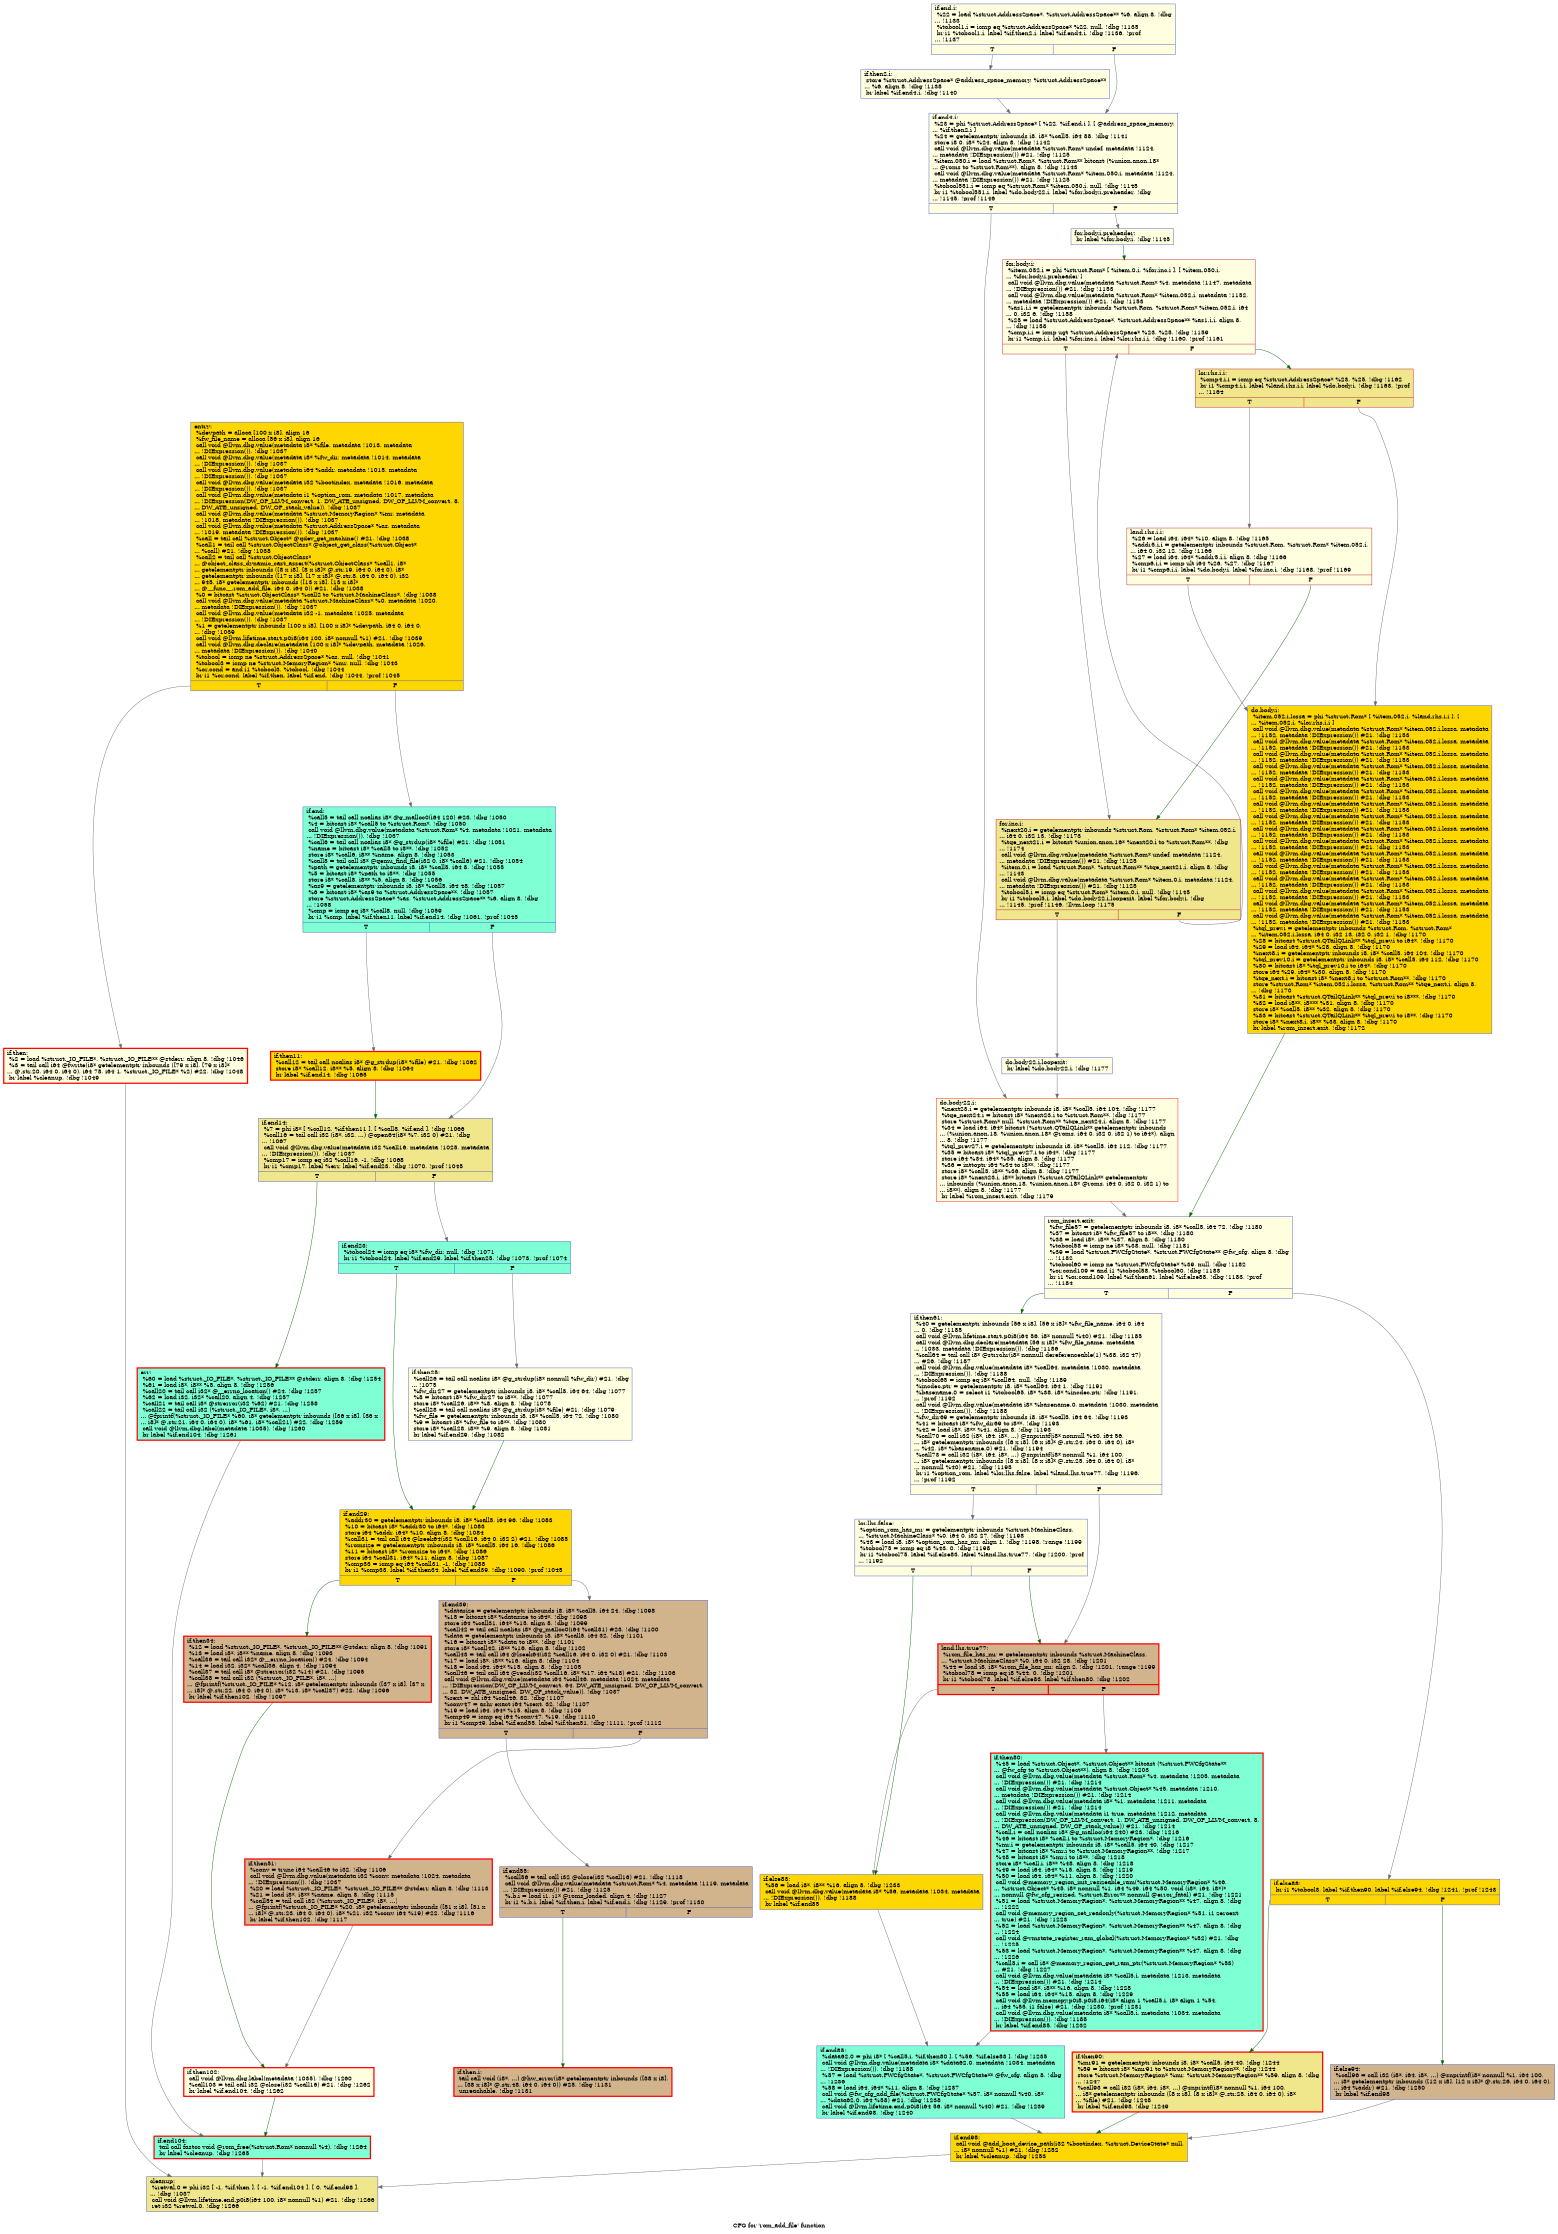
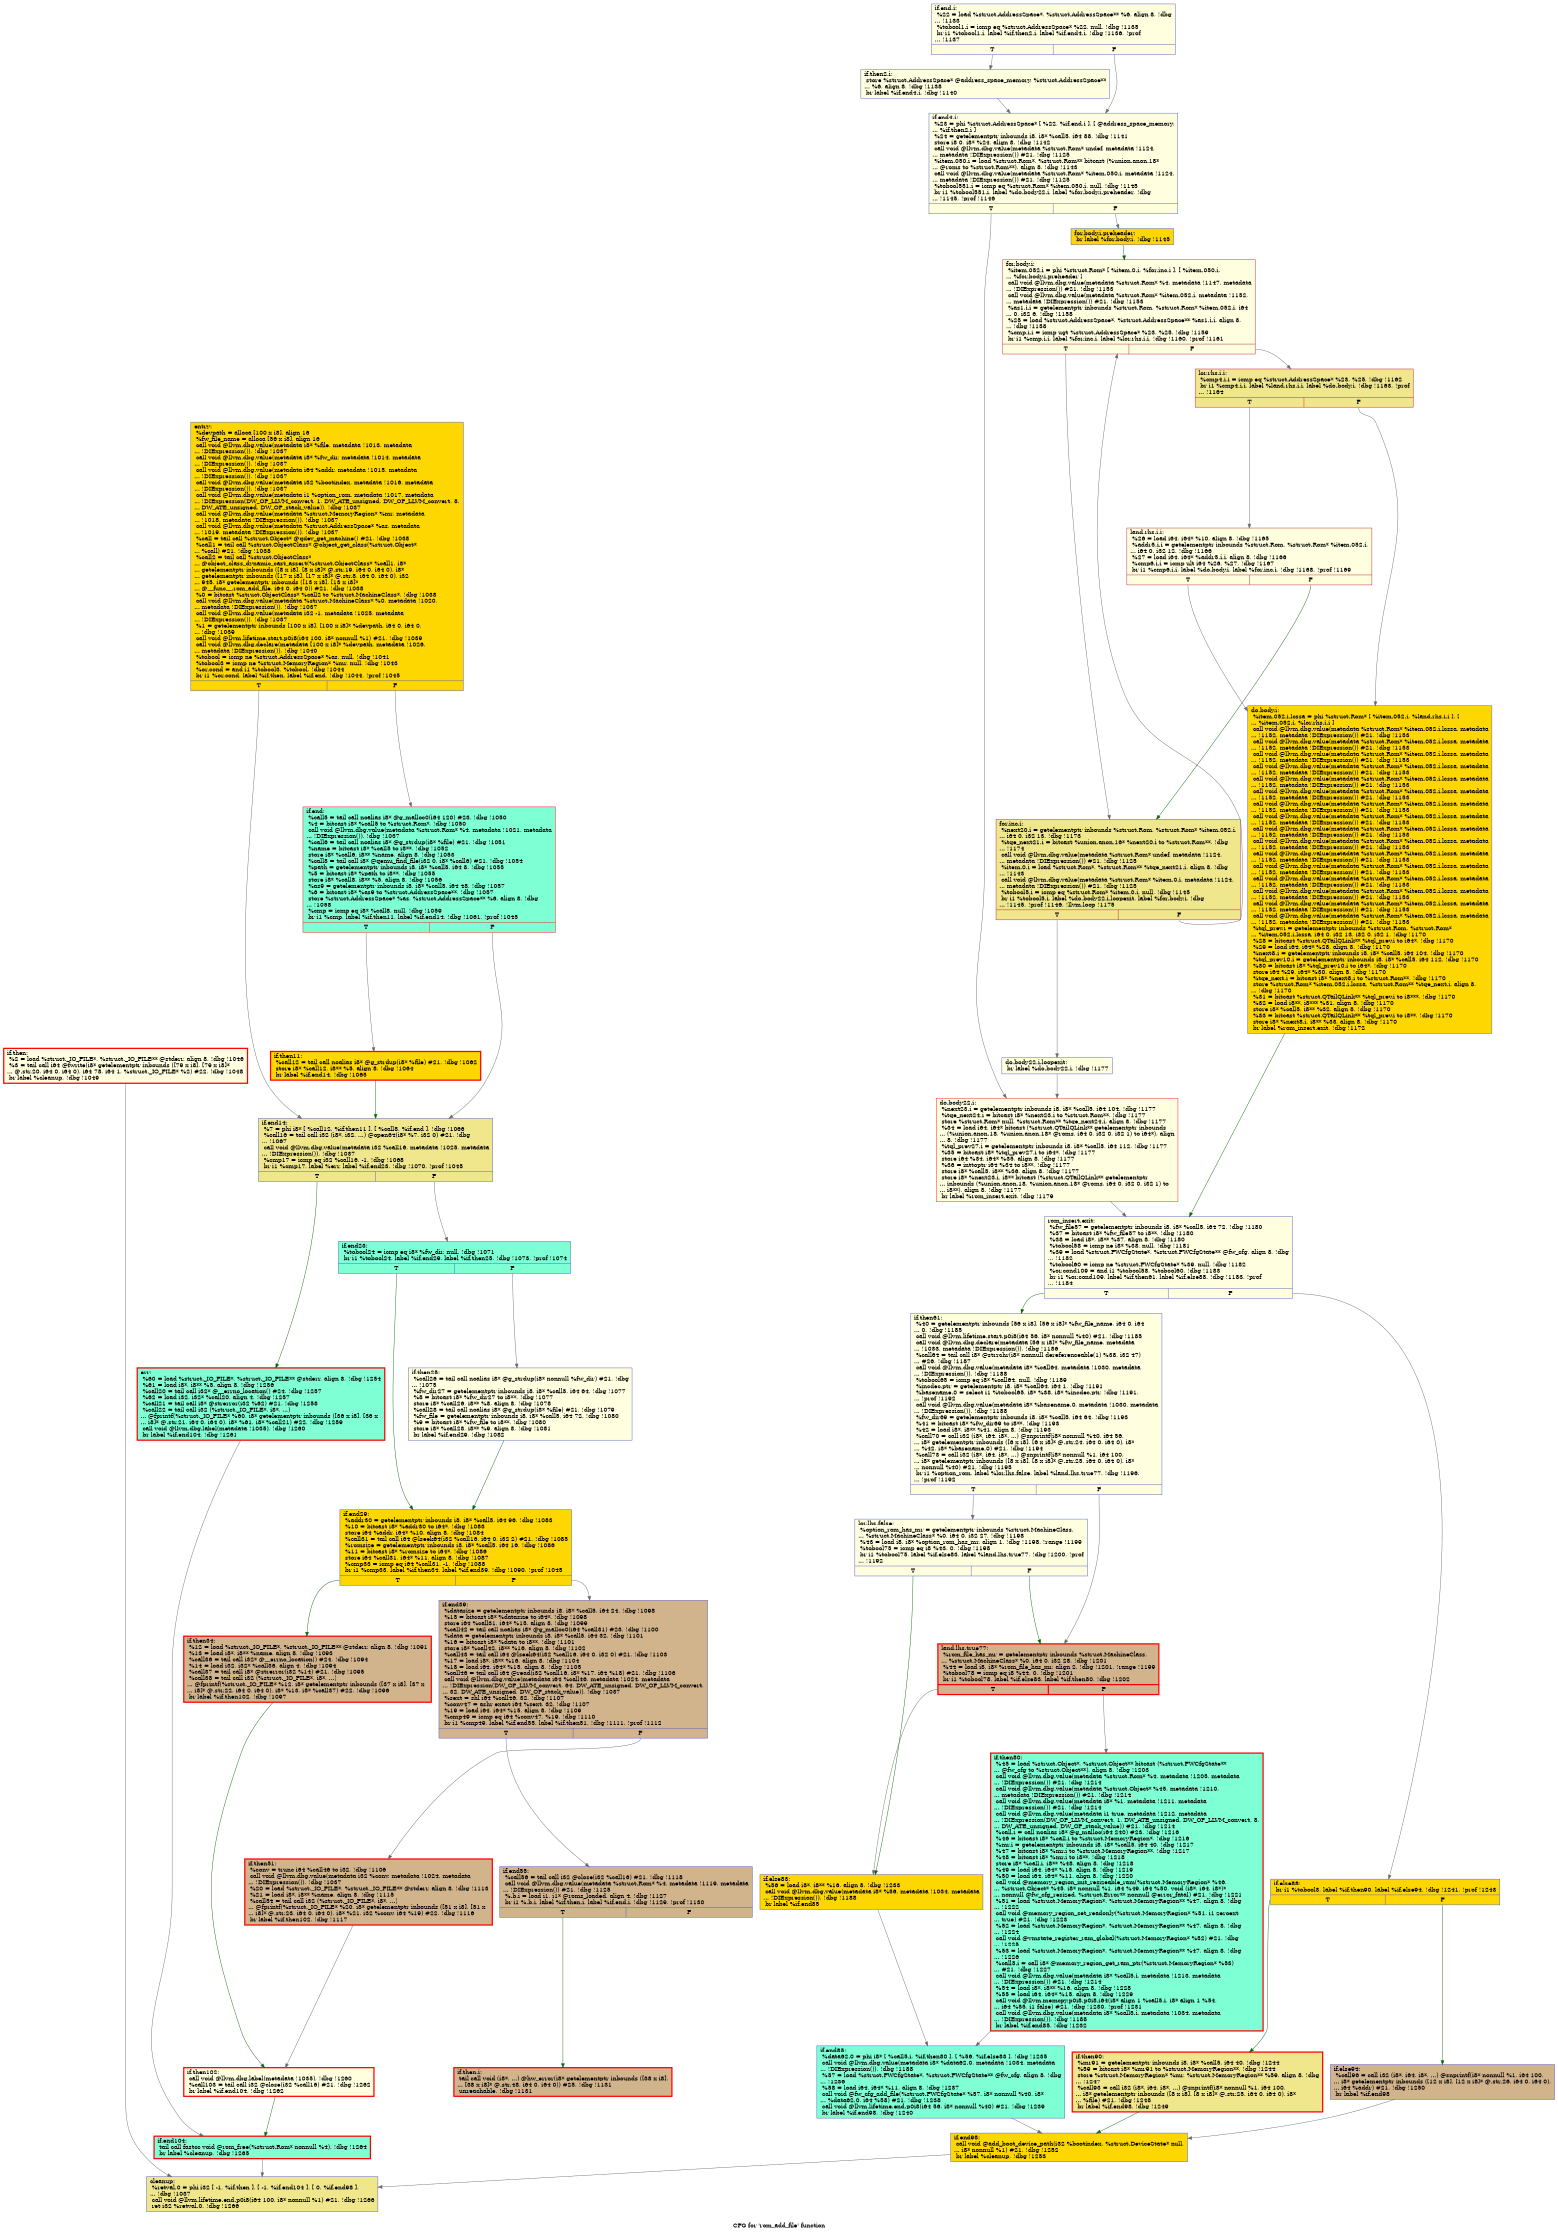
(1122, 237) -> (1122, 237)
(1273, 354) -> (1273, 354)
(93, 841) -> (246, 911)
(429, 870) -> (429, 870)
